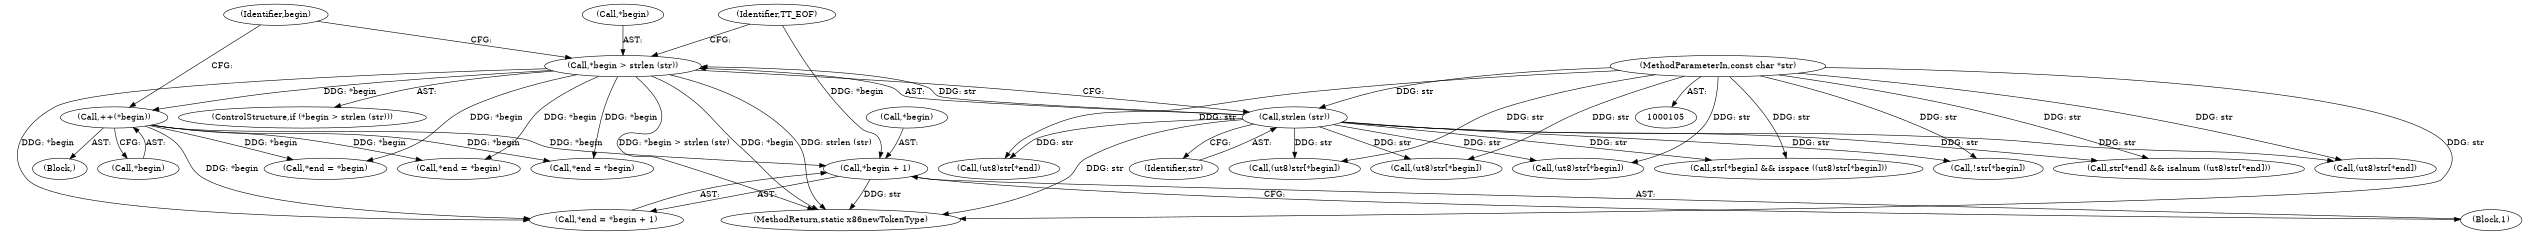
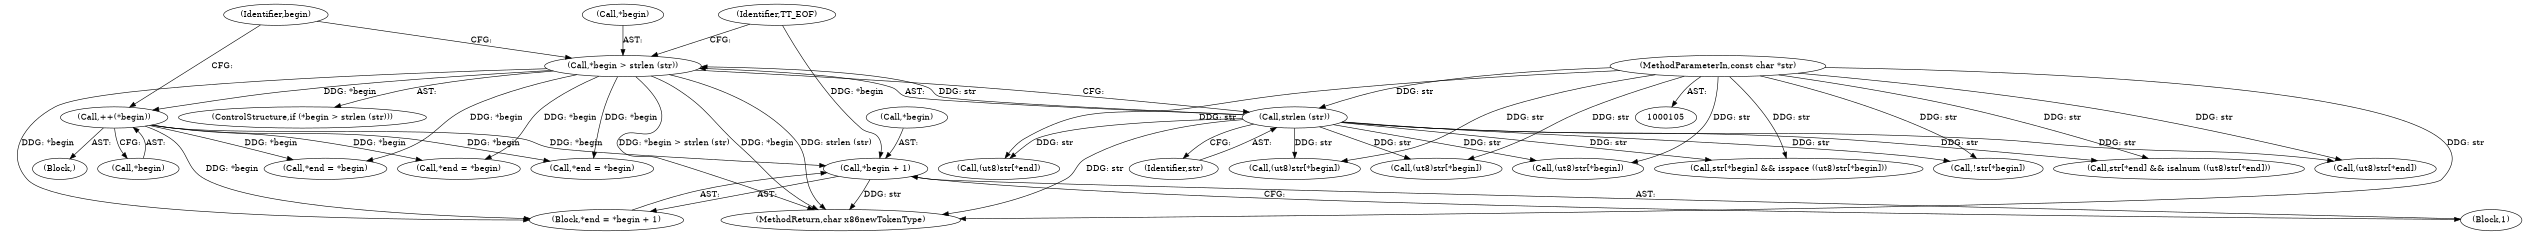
(606, 220) -> (606, 220)
(841, 220) -> (841, 220)
